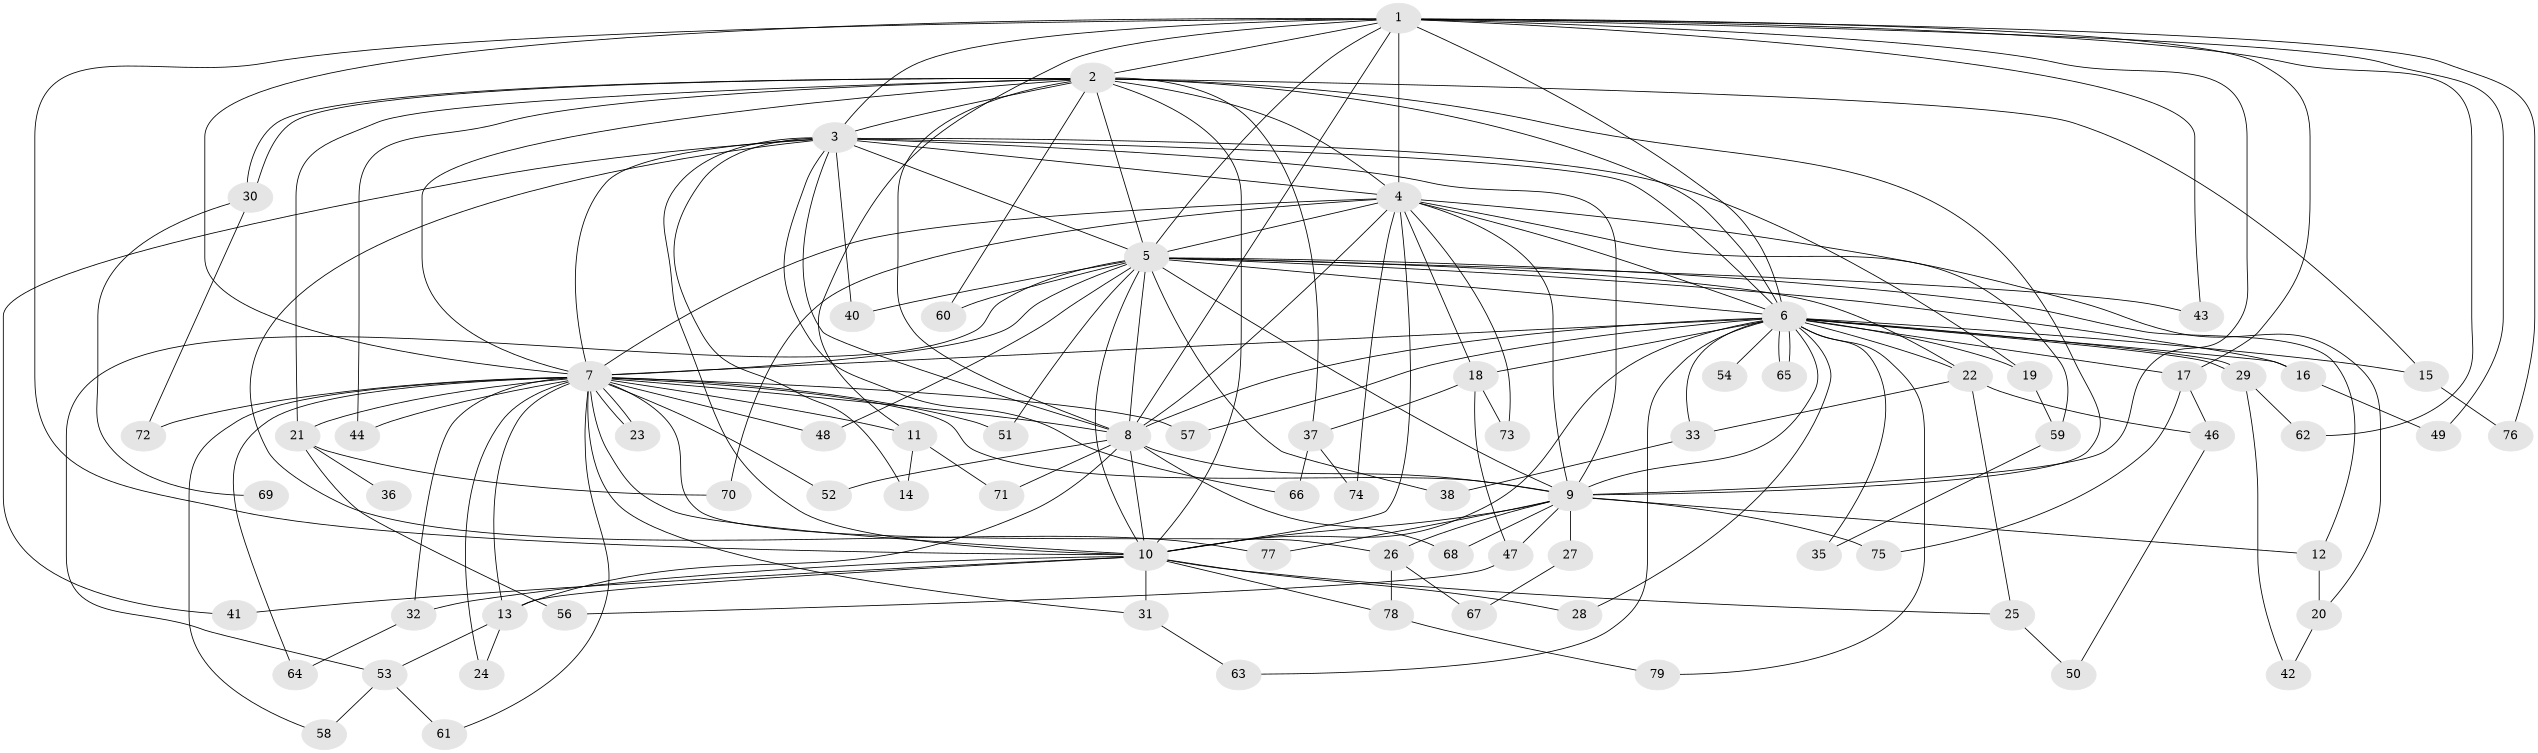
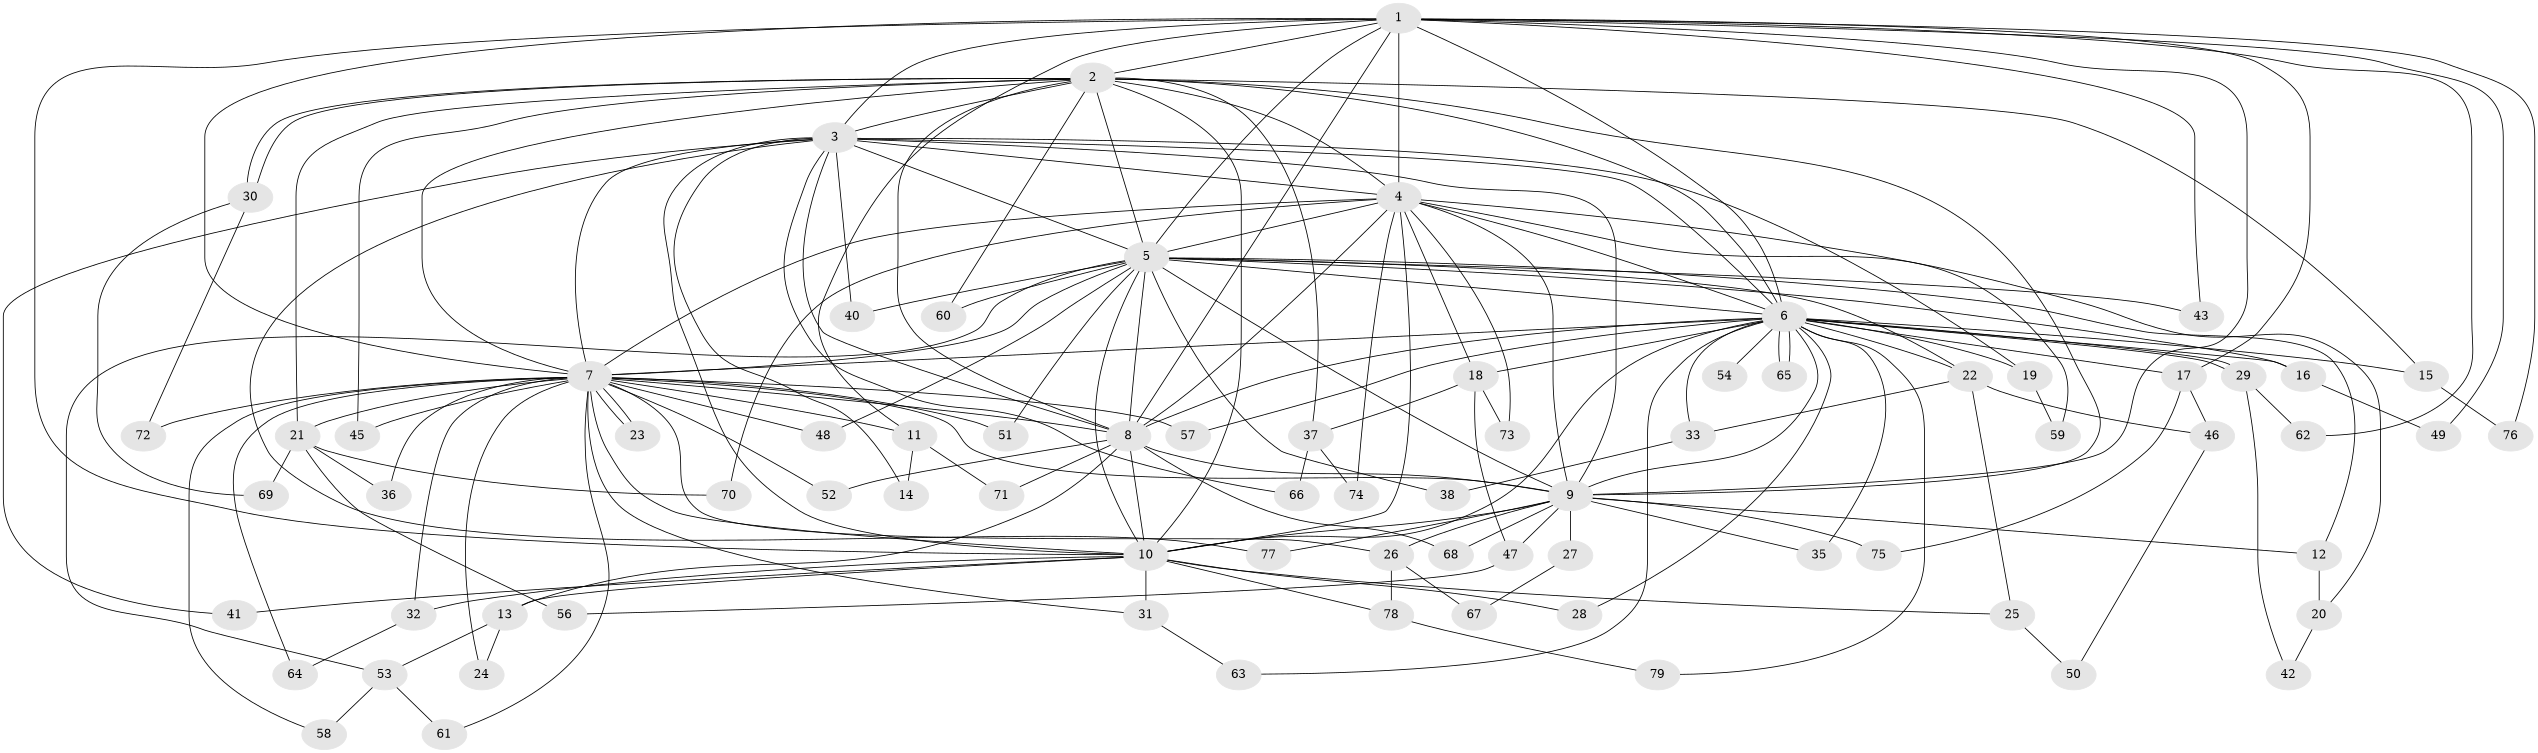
(357, 436) -> (357, 436)
none -> (284, 461)
(498, 477) -> (430, 416)
(1939, 496) -> (1695, 526)
